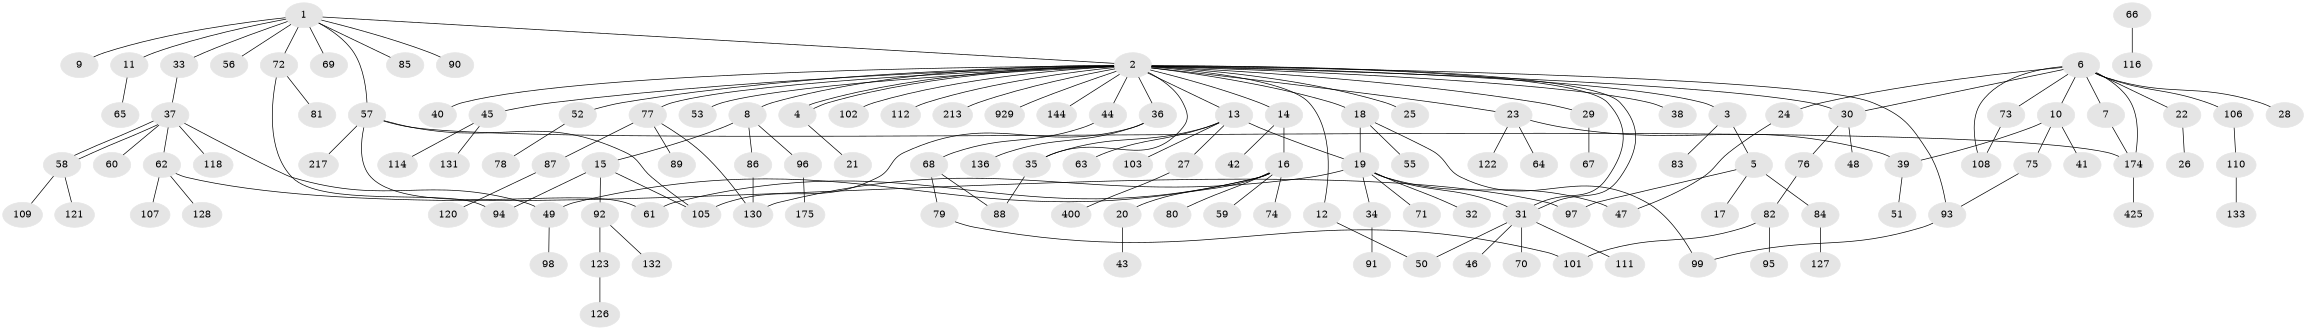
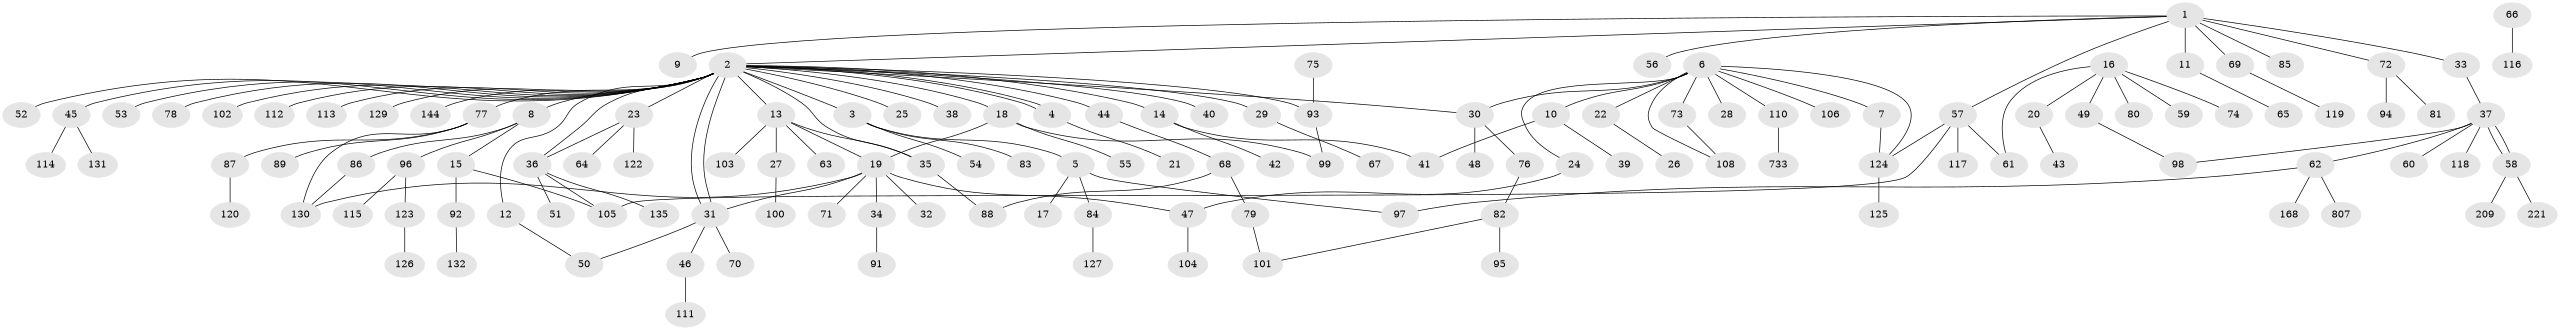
(455, 65) -> none
(953, 115) -> (326, 115)
(1005, 115) -> (378, 115)
none -> (2335, 115)
(1711, 135) -> (583, 140)
(539, 140) -> (449, 90)
(2044, 140) -> none
(2235, 140) -> (1740, 90)
(1284, 142) -> (1292, 140)
(319, 165) -> (1958, 165)
none -> (976, 165)
(980, 165) -> (659, 215)
(2134, 165) -> (1879, 165)
(354, 189) -> (2335, 146)
(550, 190) -> none
(1900, 190) -> (547, 196)
(23, 215) -> (2485, 215)
(75, 215) -> (2537, 215)
(150, 215) -> (2341, 215)
(202, 215) -> (2289, 215)
(805, 215) -> (353, 215)
(1071, 215) -> (776, 215)
(2134, 215) -> (1879, 215)
(2236, 215) -> (1778, 165)
(600, 240) -> (405, 192)
(1573, 240) -> (685, 290)
none -> (1188, 265)
